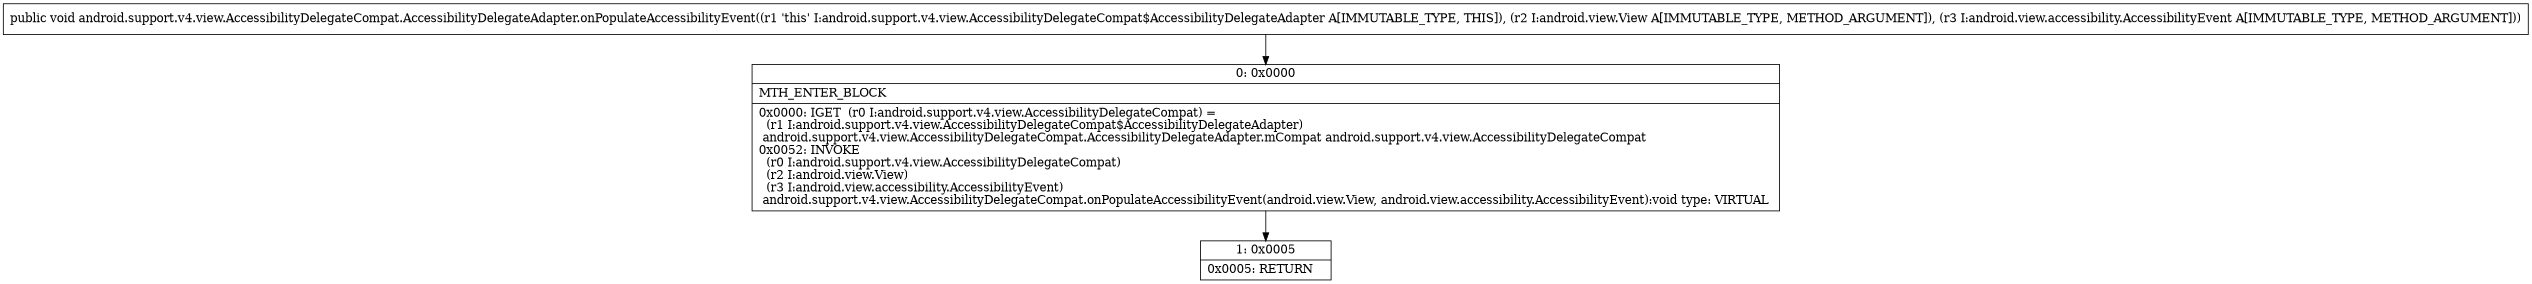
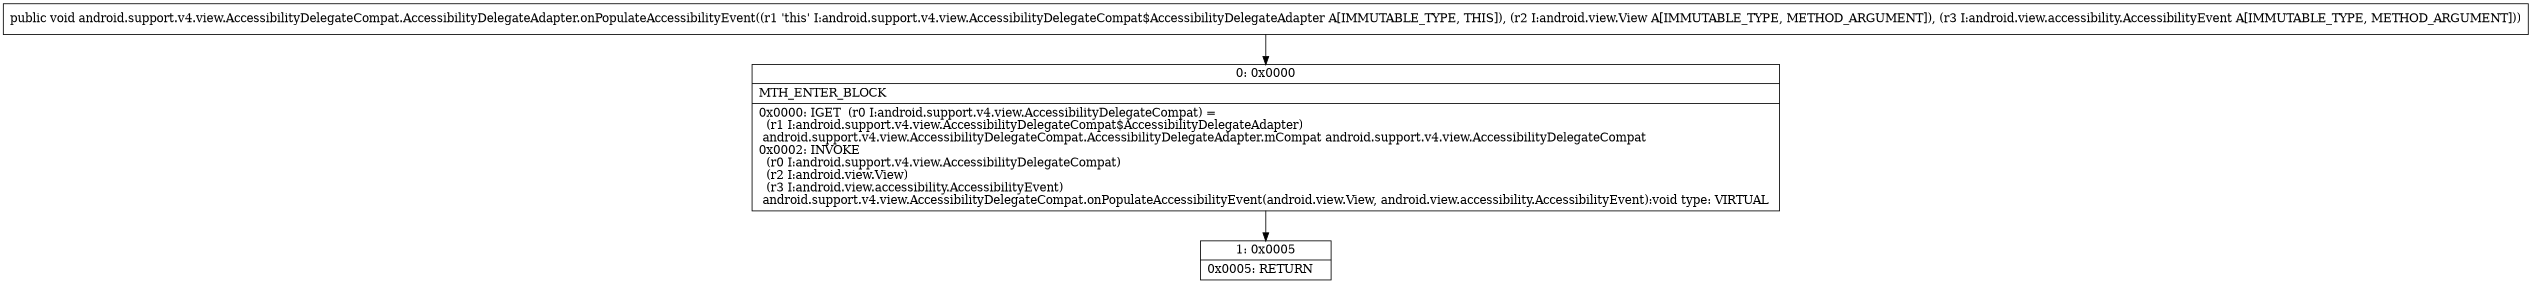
(813, 151) -> (813, 151)
